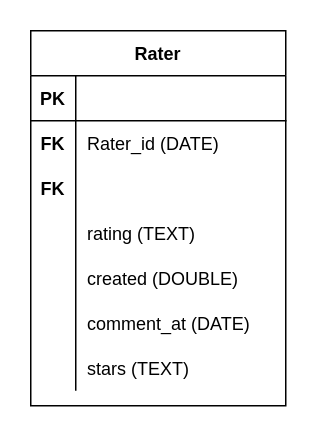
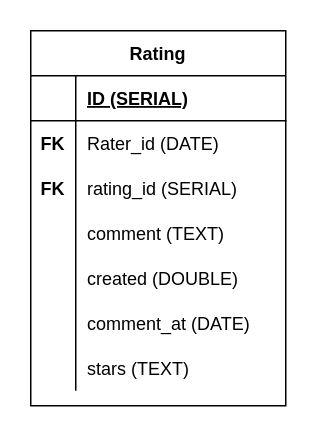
(158, 54) -> (158, 54)
(53, 98) -> none
none -> (181, 98)
none -> (181, 188)
(148, 234) -> (155, 234)
